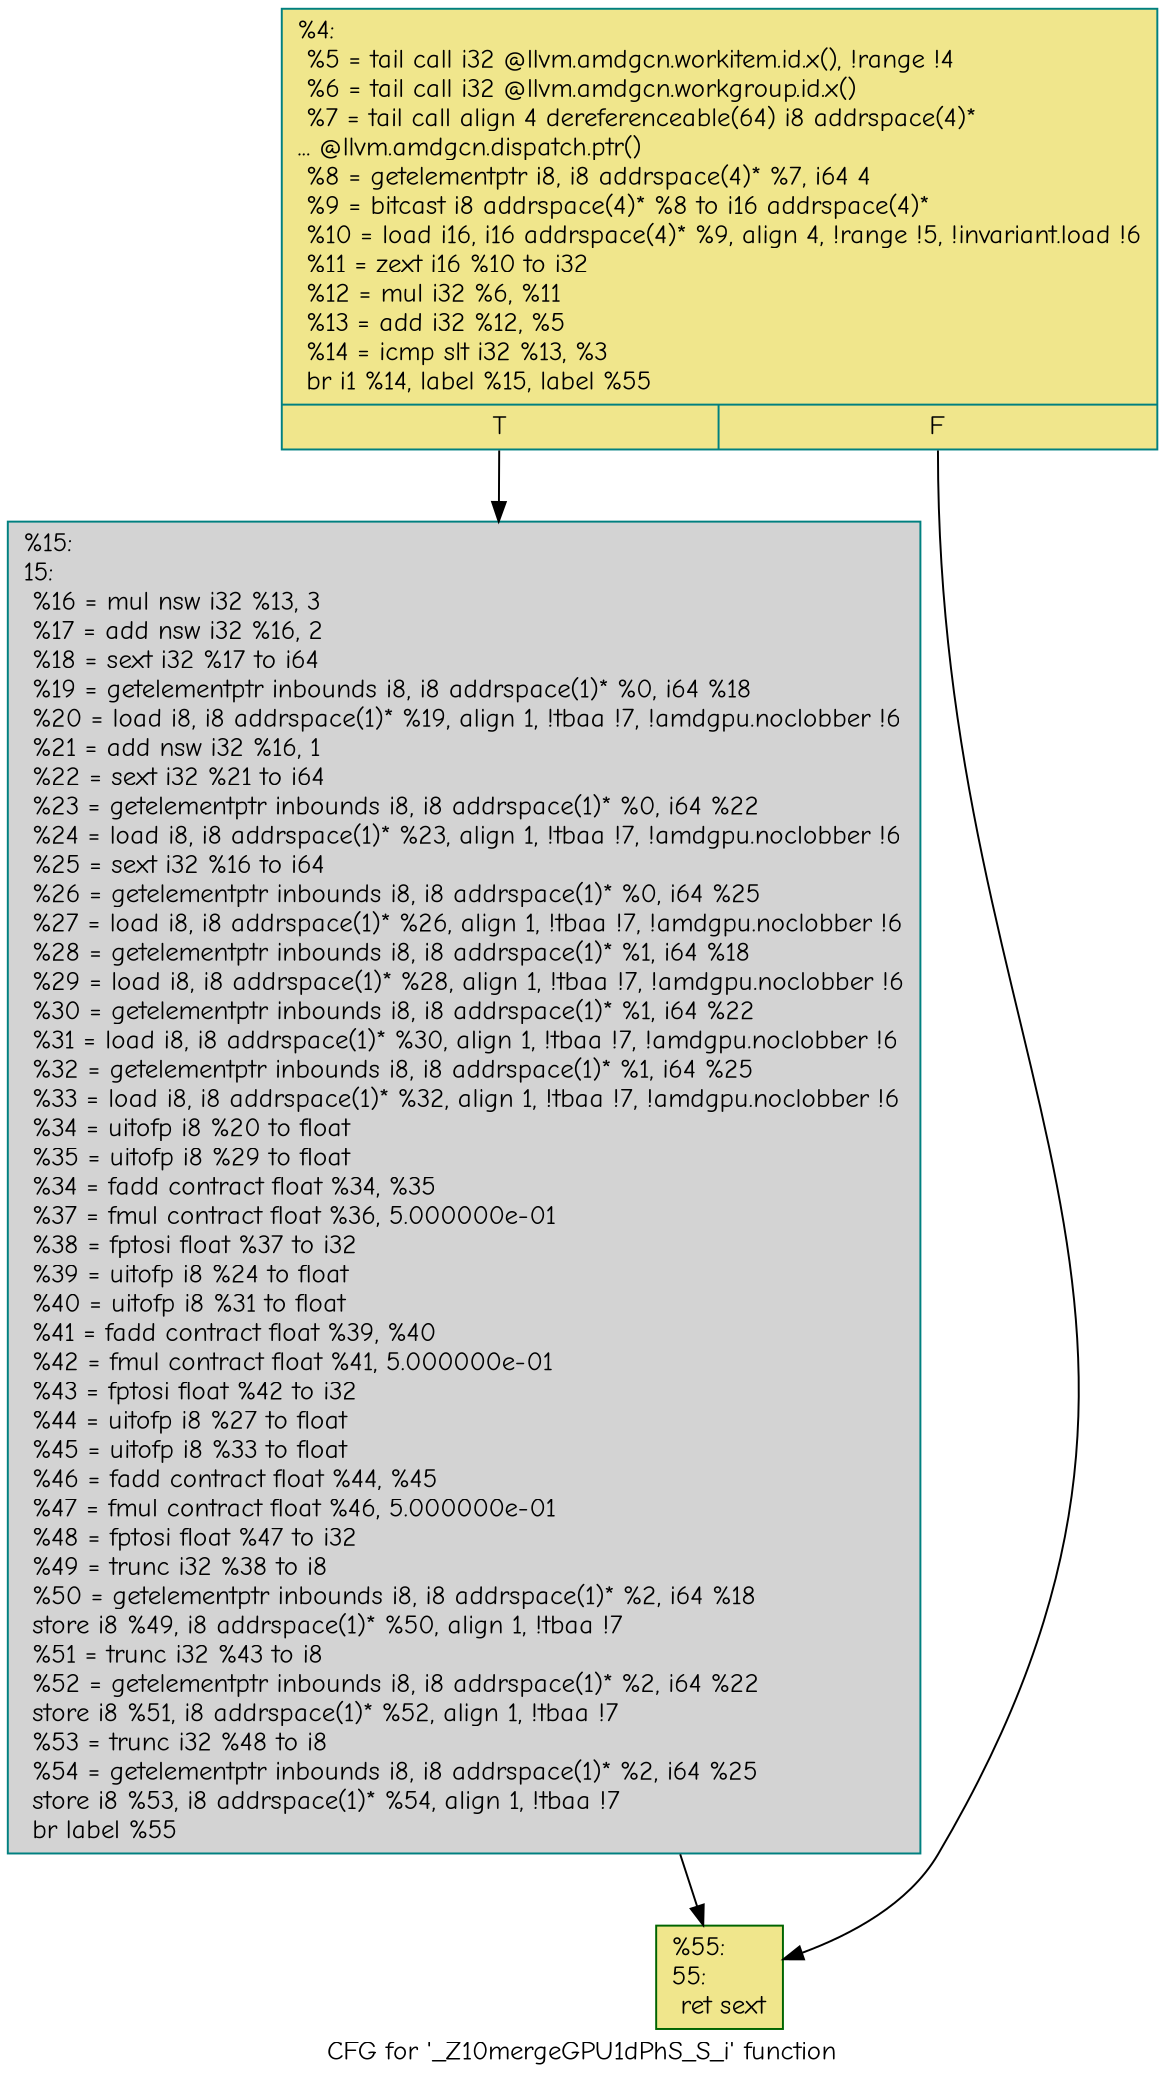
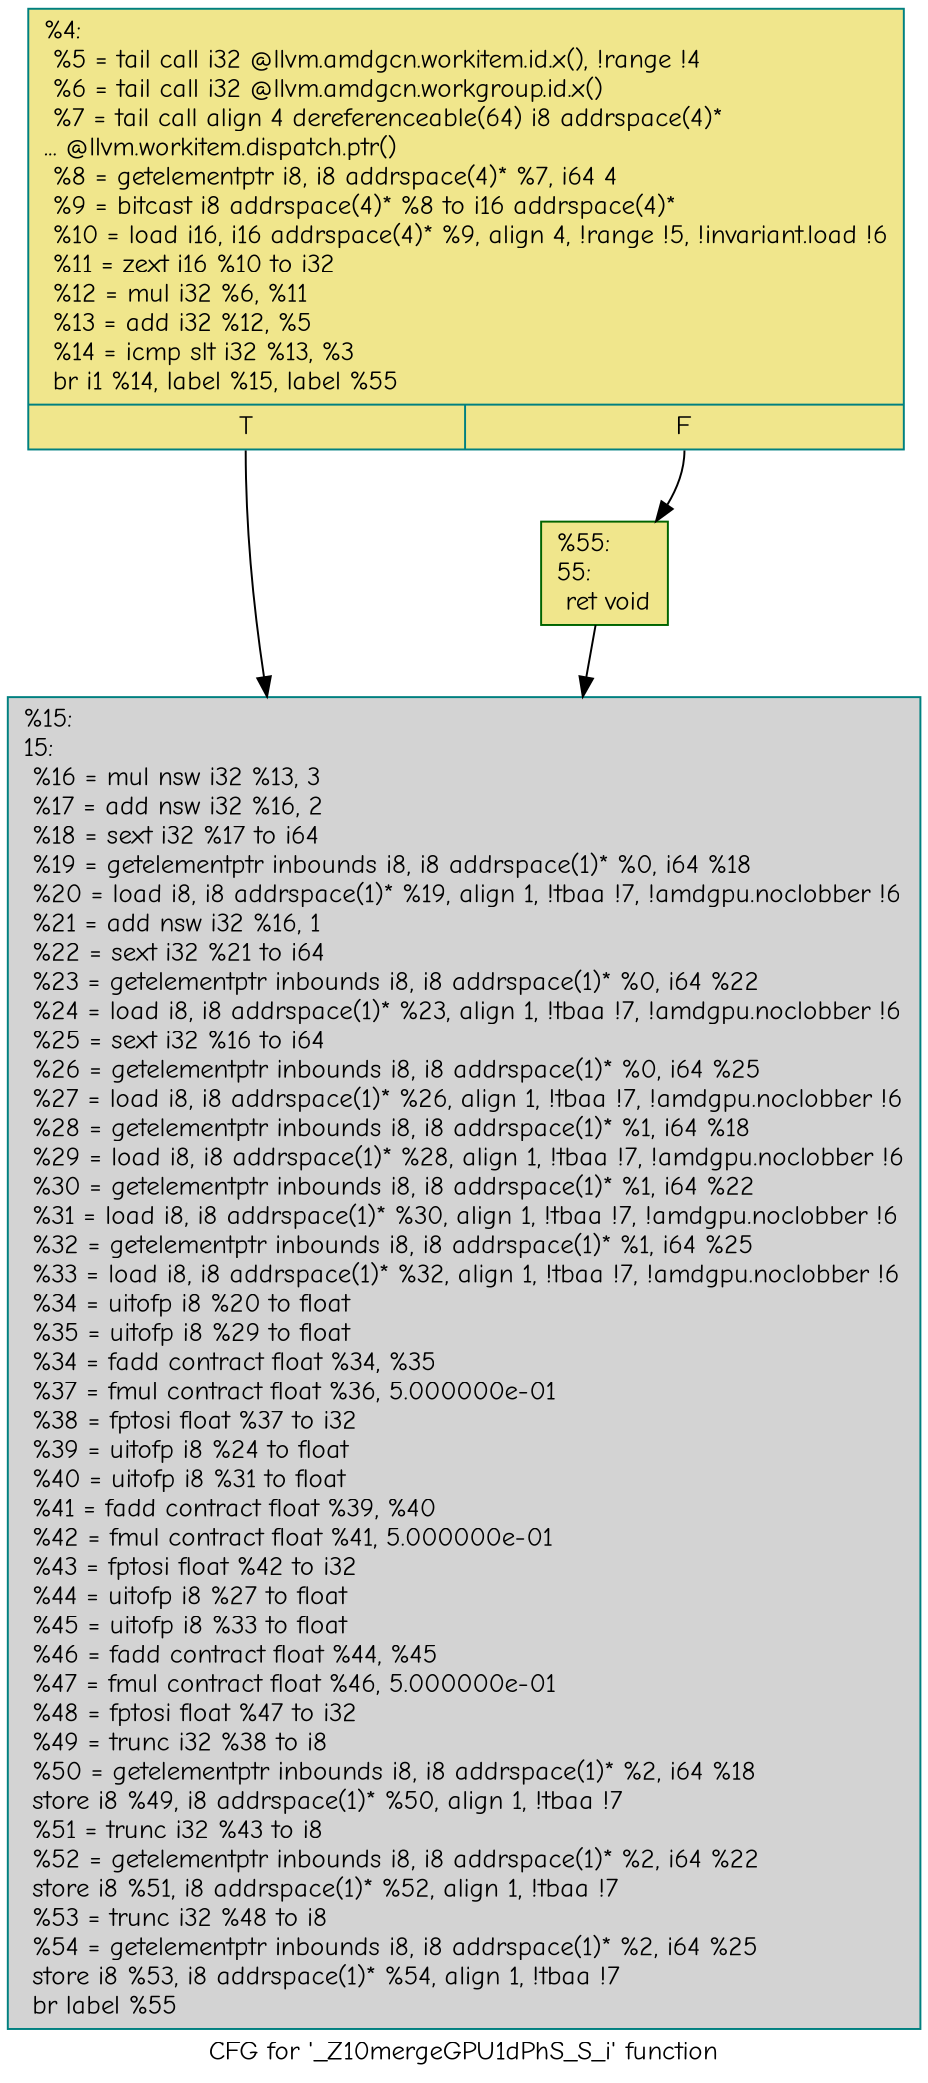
(470, 147) -> (220, 147)
(689, 1880) -> (591, 651)
(720, 2006) -> (604, 602)
